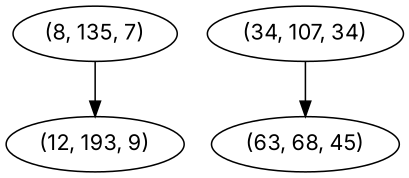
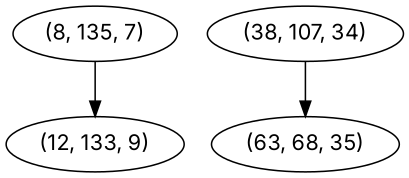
(305, 34) -> (305, 34)
(95, 144) -> (95, 144)
(305, 144) -> (305, 144)
